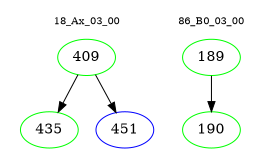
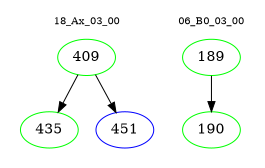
(211, 22) -> (211, 22)
